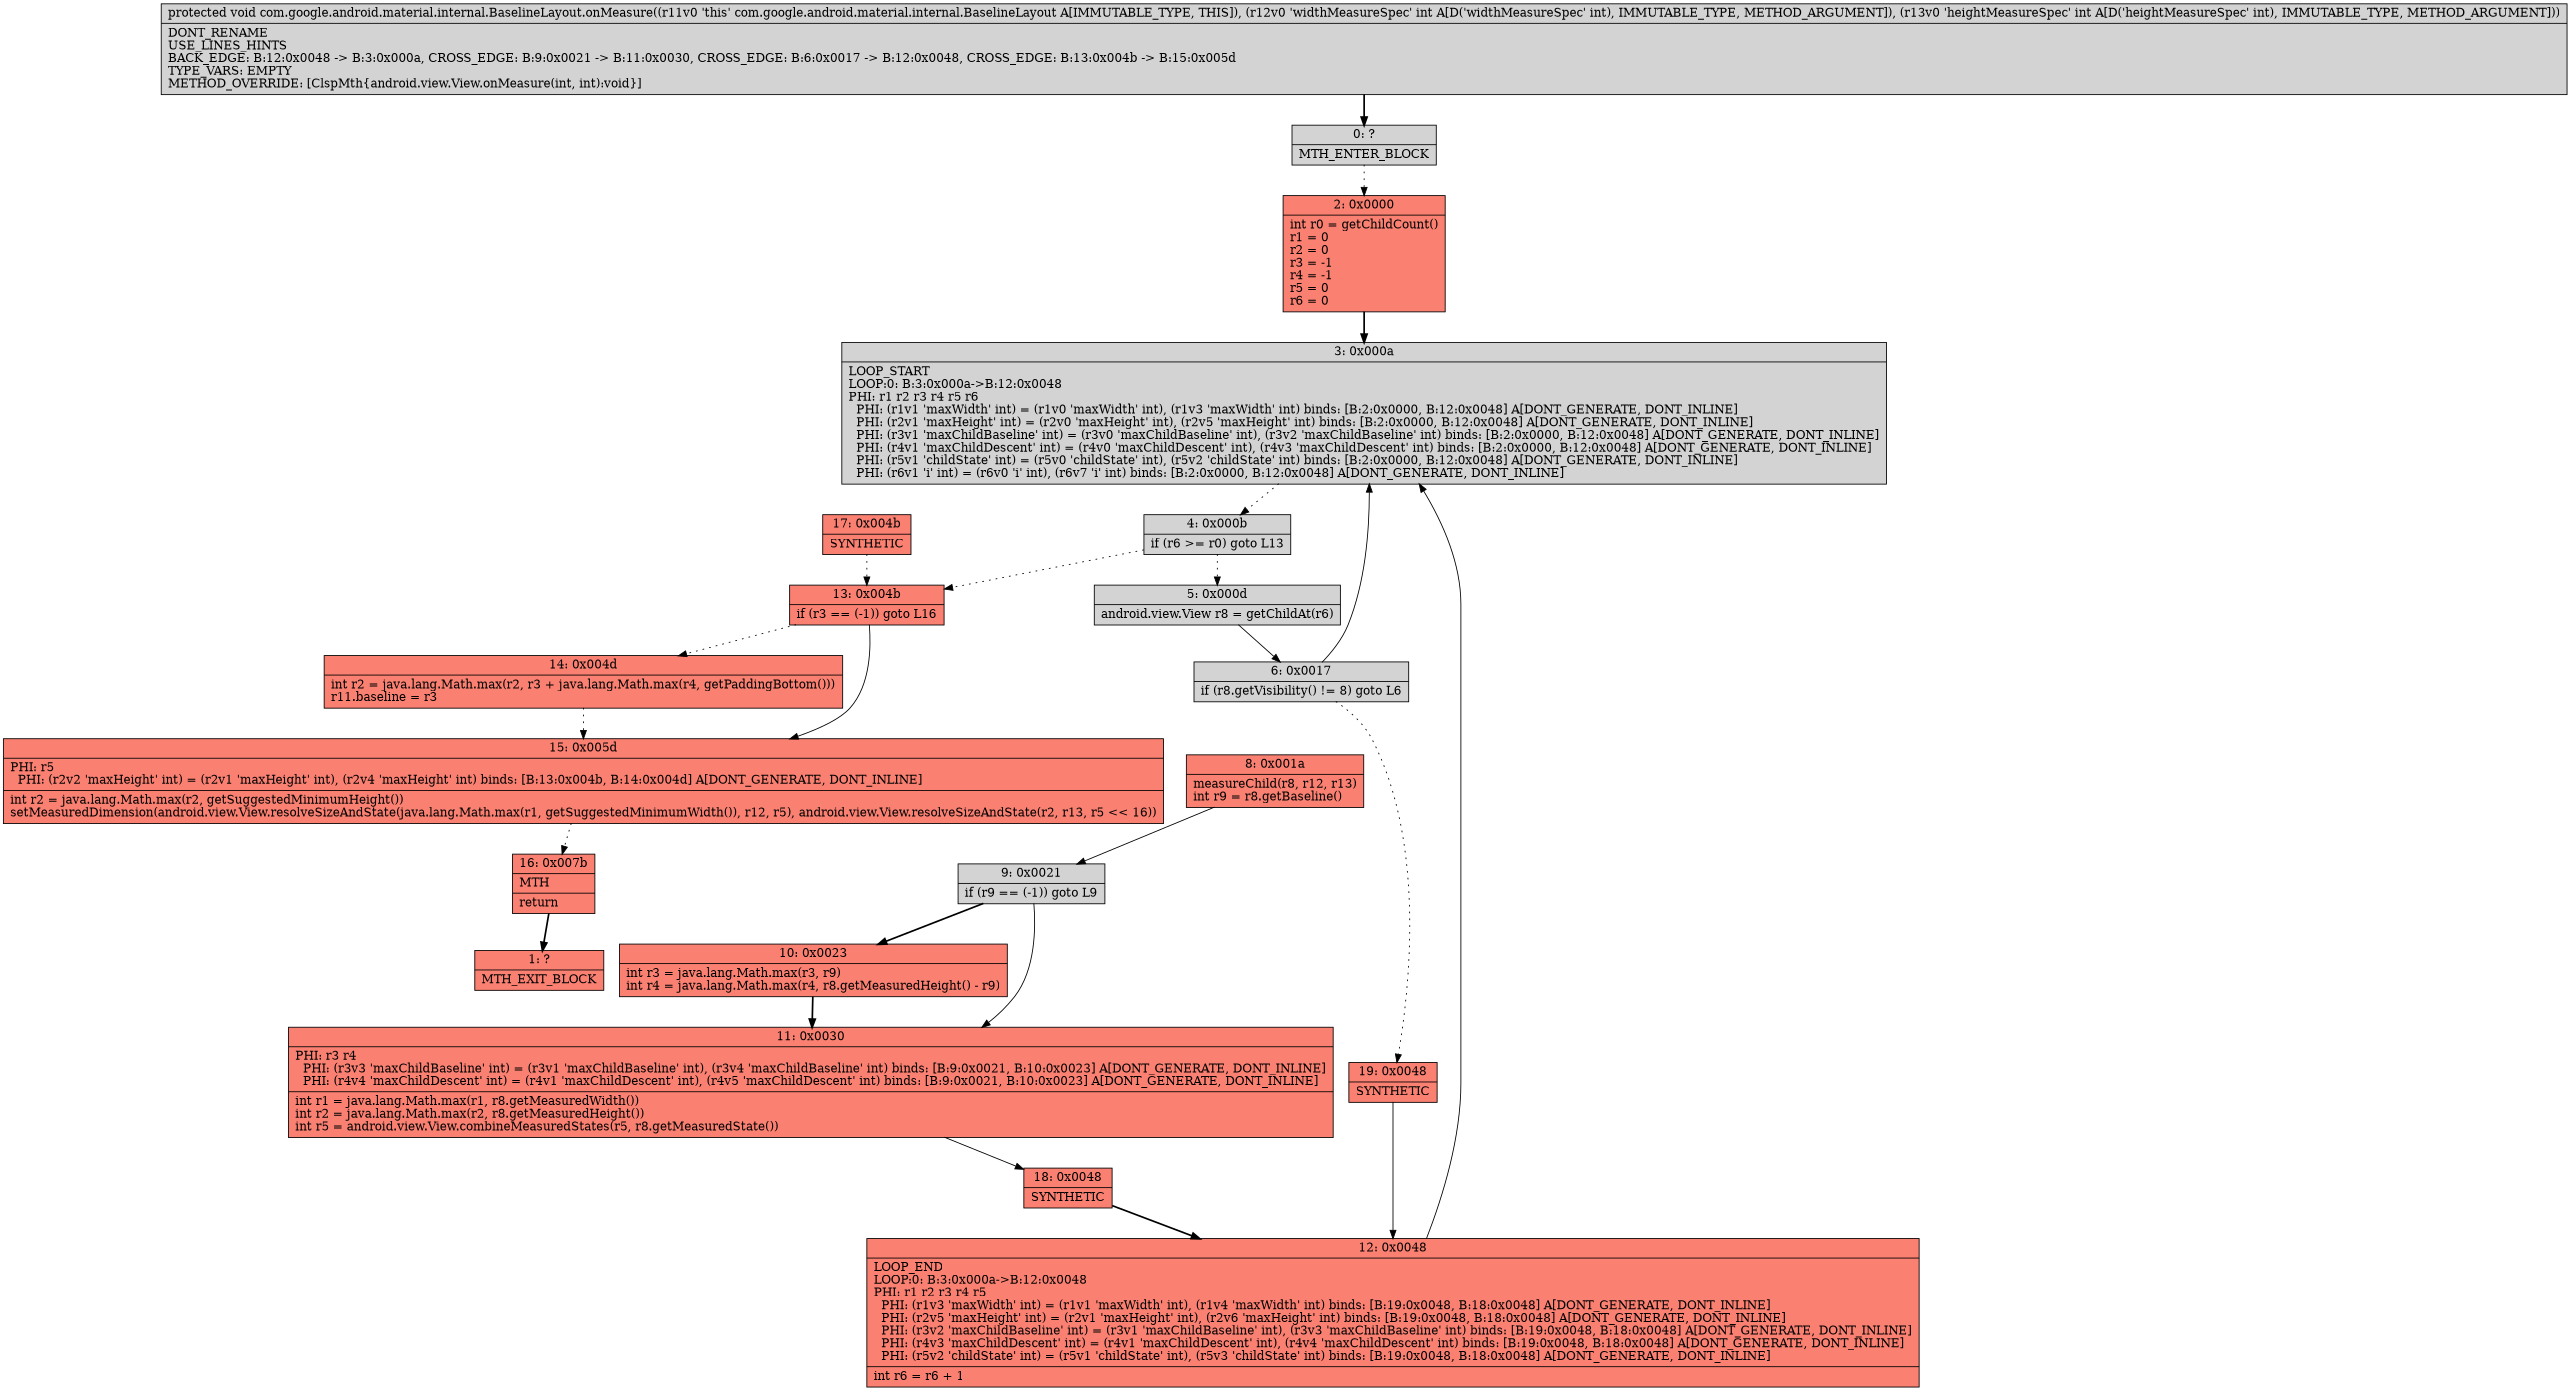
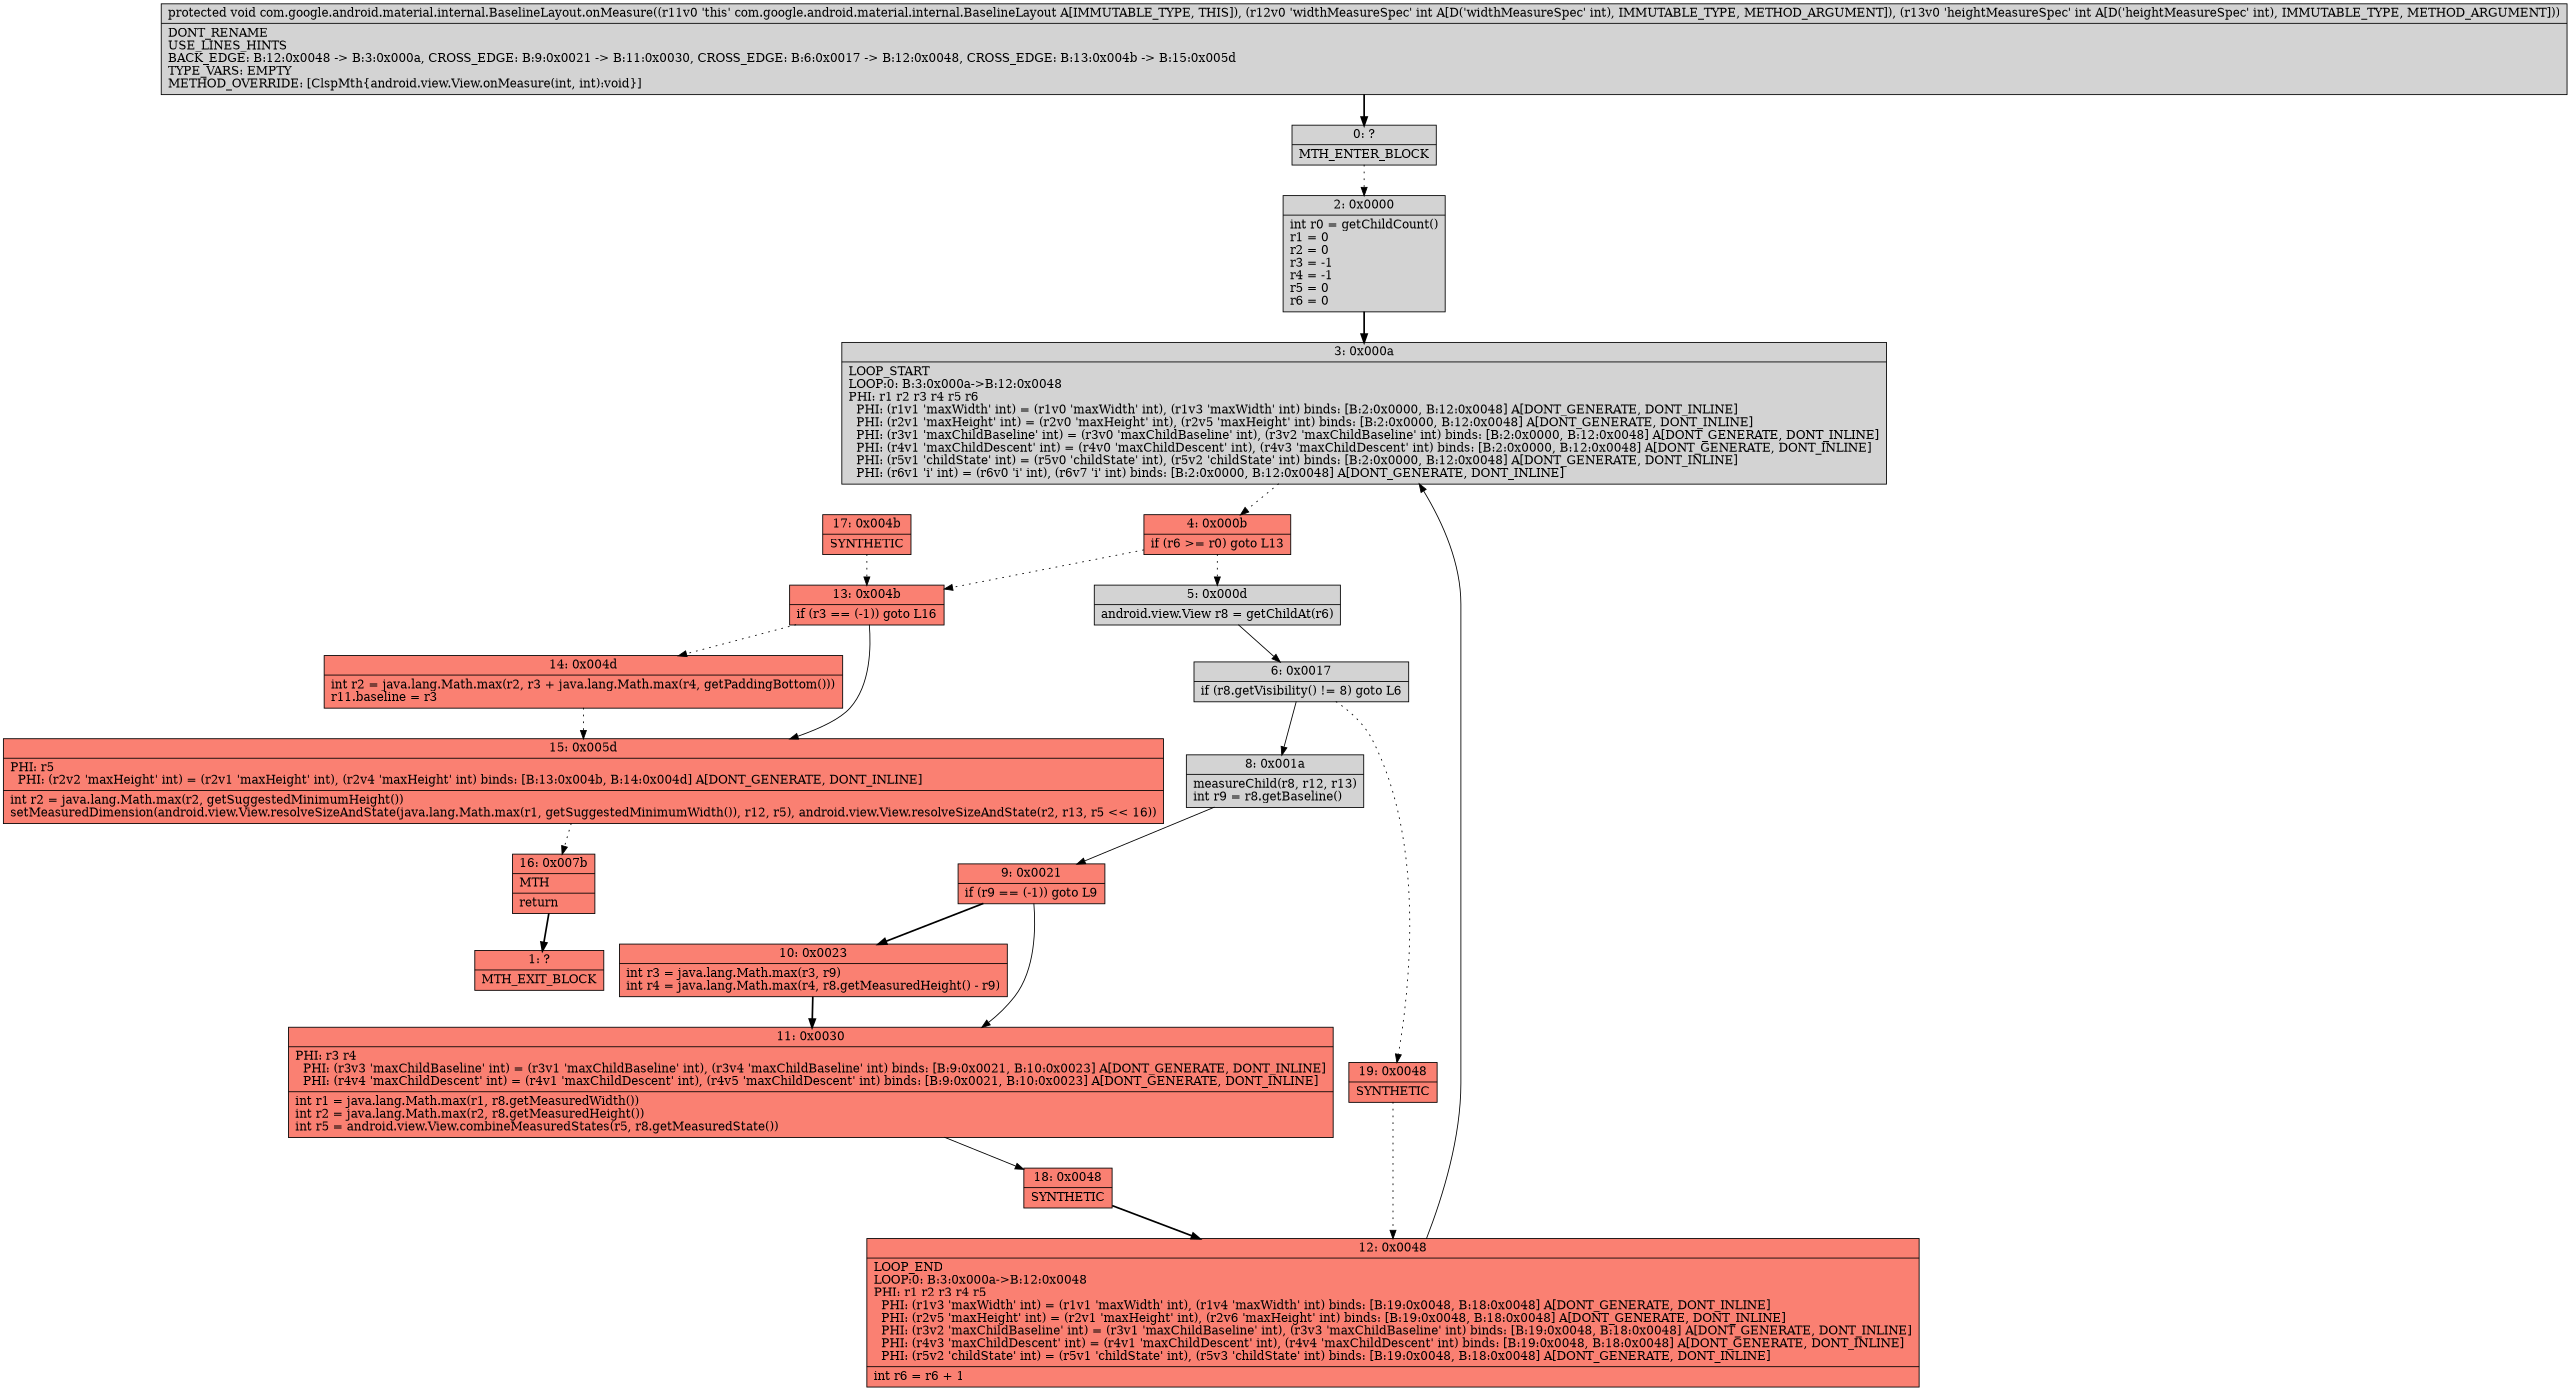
(1364, 254) -> (1364, 254)
(1217, 535) -> (1217, 535)
(1361, 582) -> (1290, 724)
(1275, 781) -> (1275, 781)
(1031, 884) -> (1031, 884)
(1393, 1166) -> (1393, 1166)
